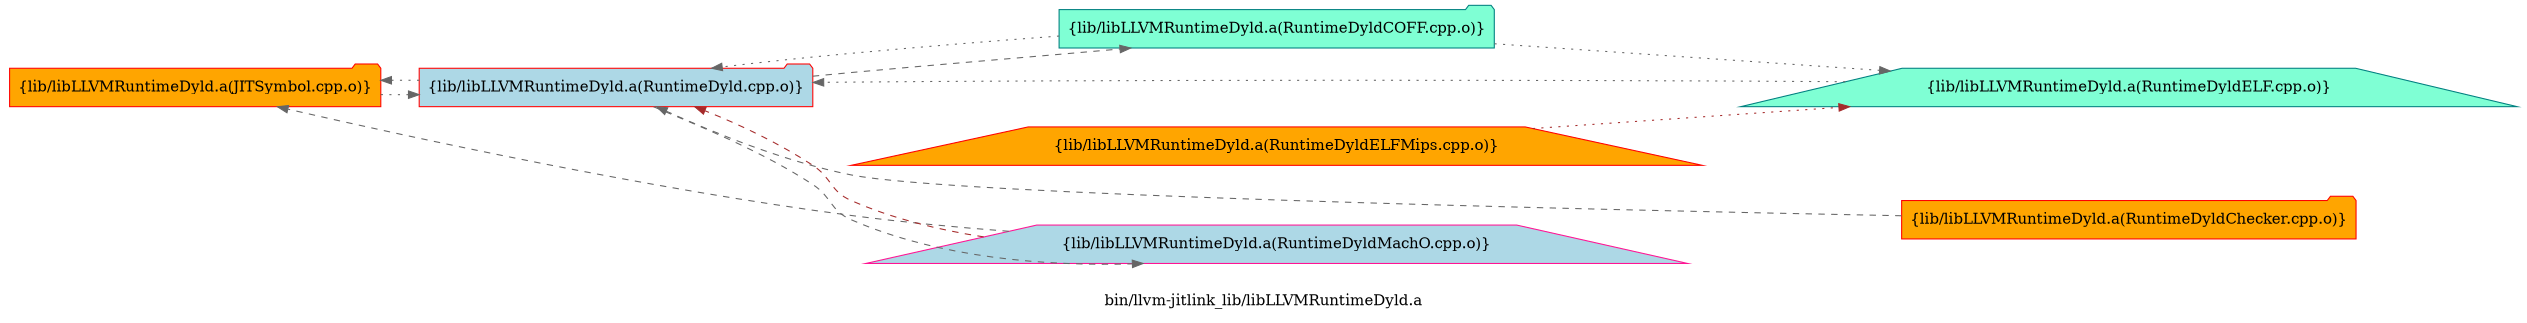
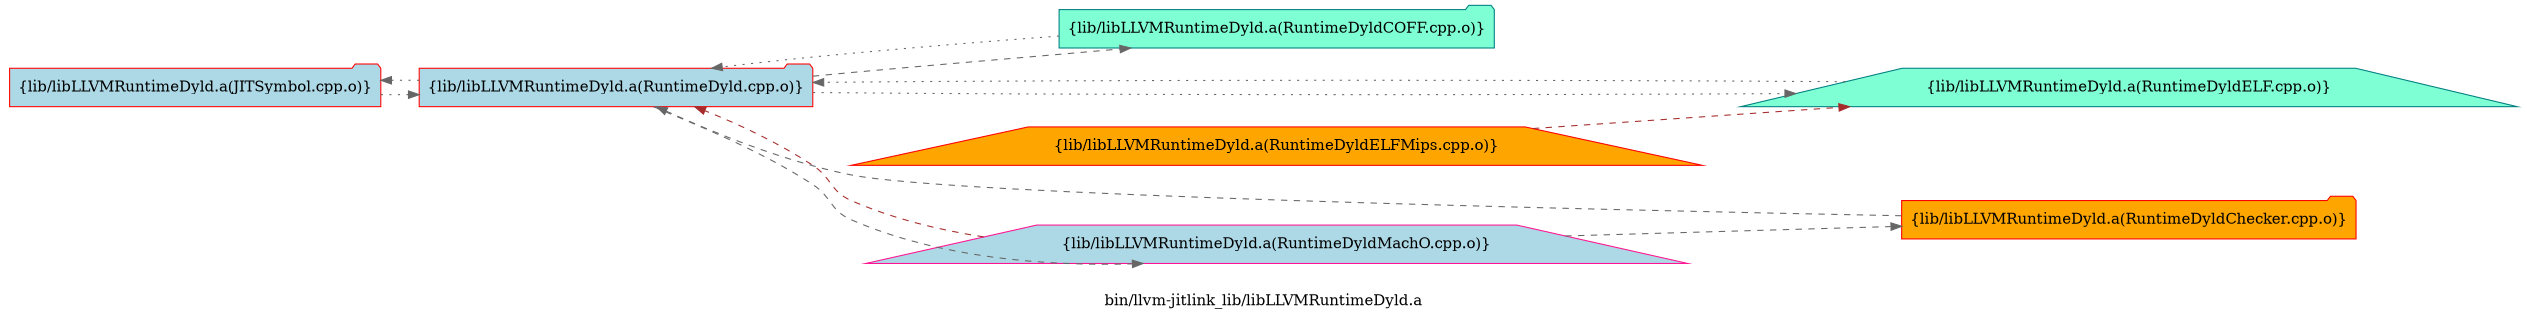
(1687, 57) -> (1299, 95)
(195, 87) -> (195, 87)
(1686, 118) -> (1686, 118)
(646, 183) -> (1728, 231)
